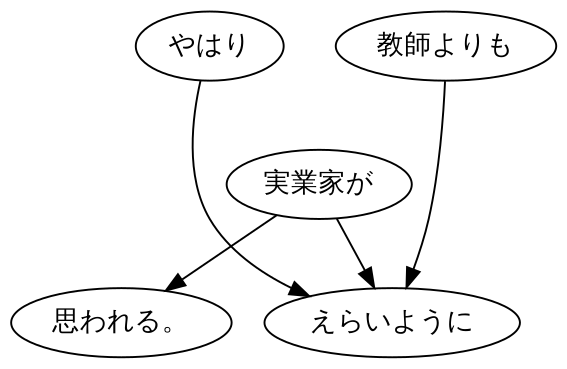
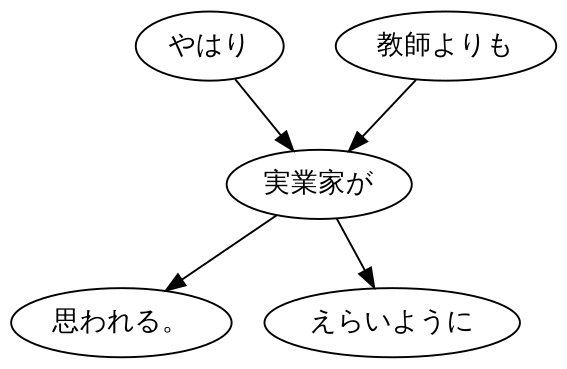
(436, 176) -> (389, 108)
(203, 204) -> (258, 107)
